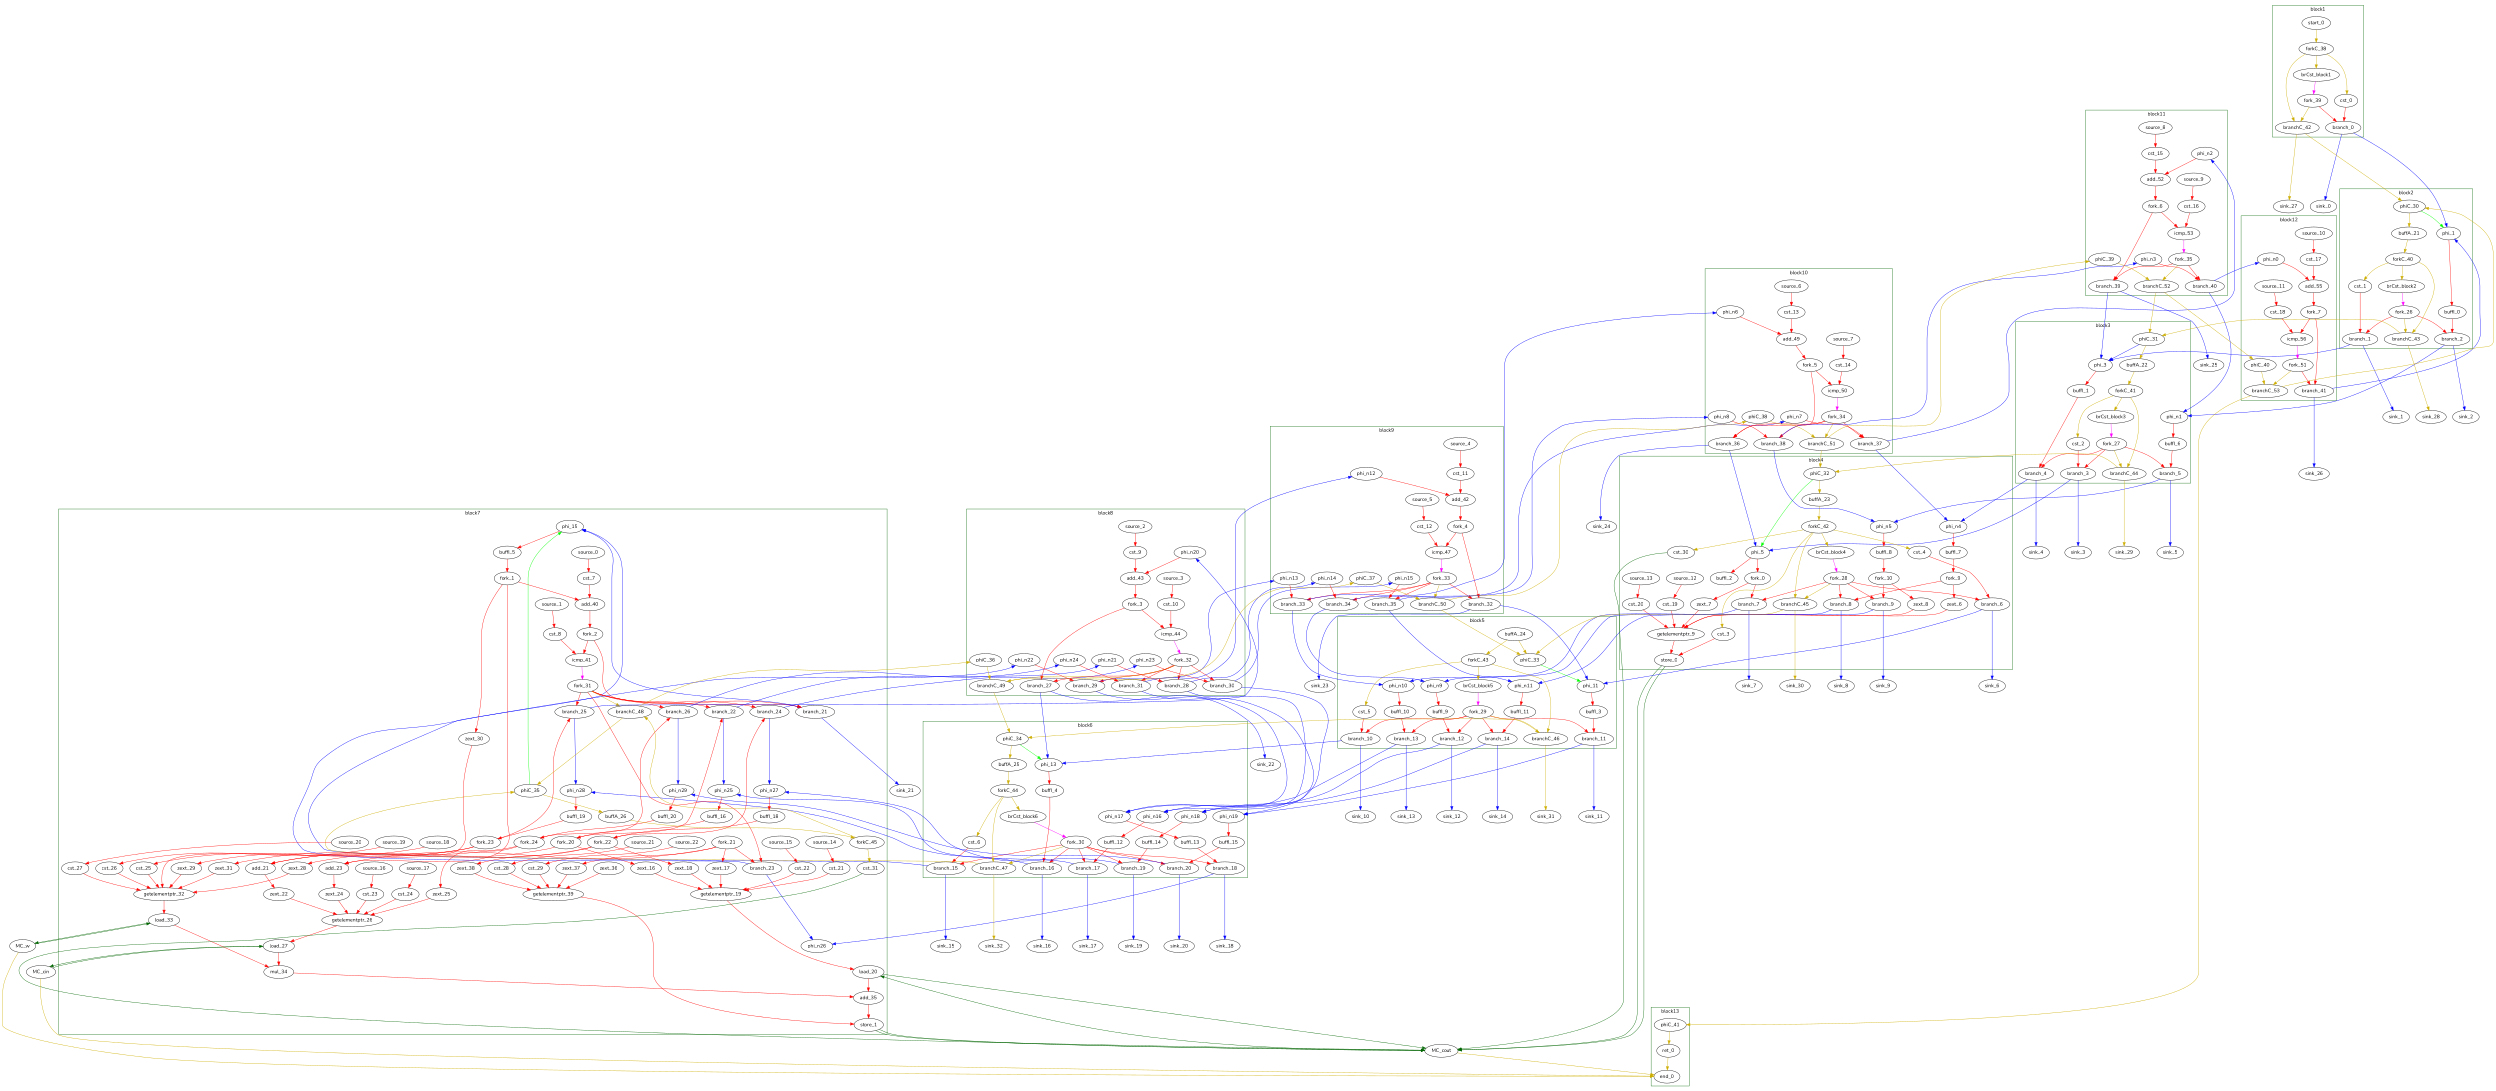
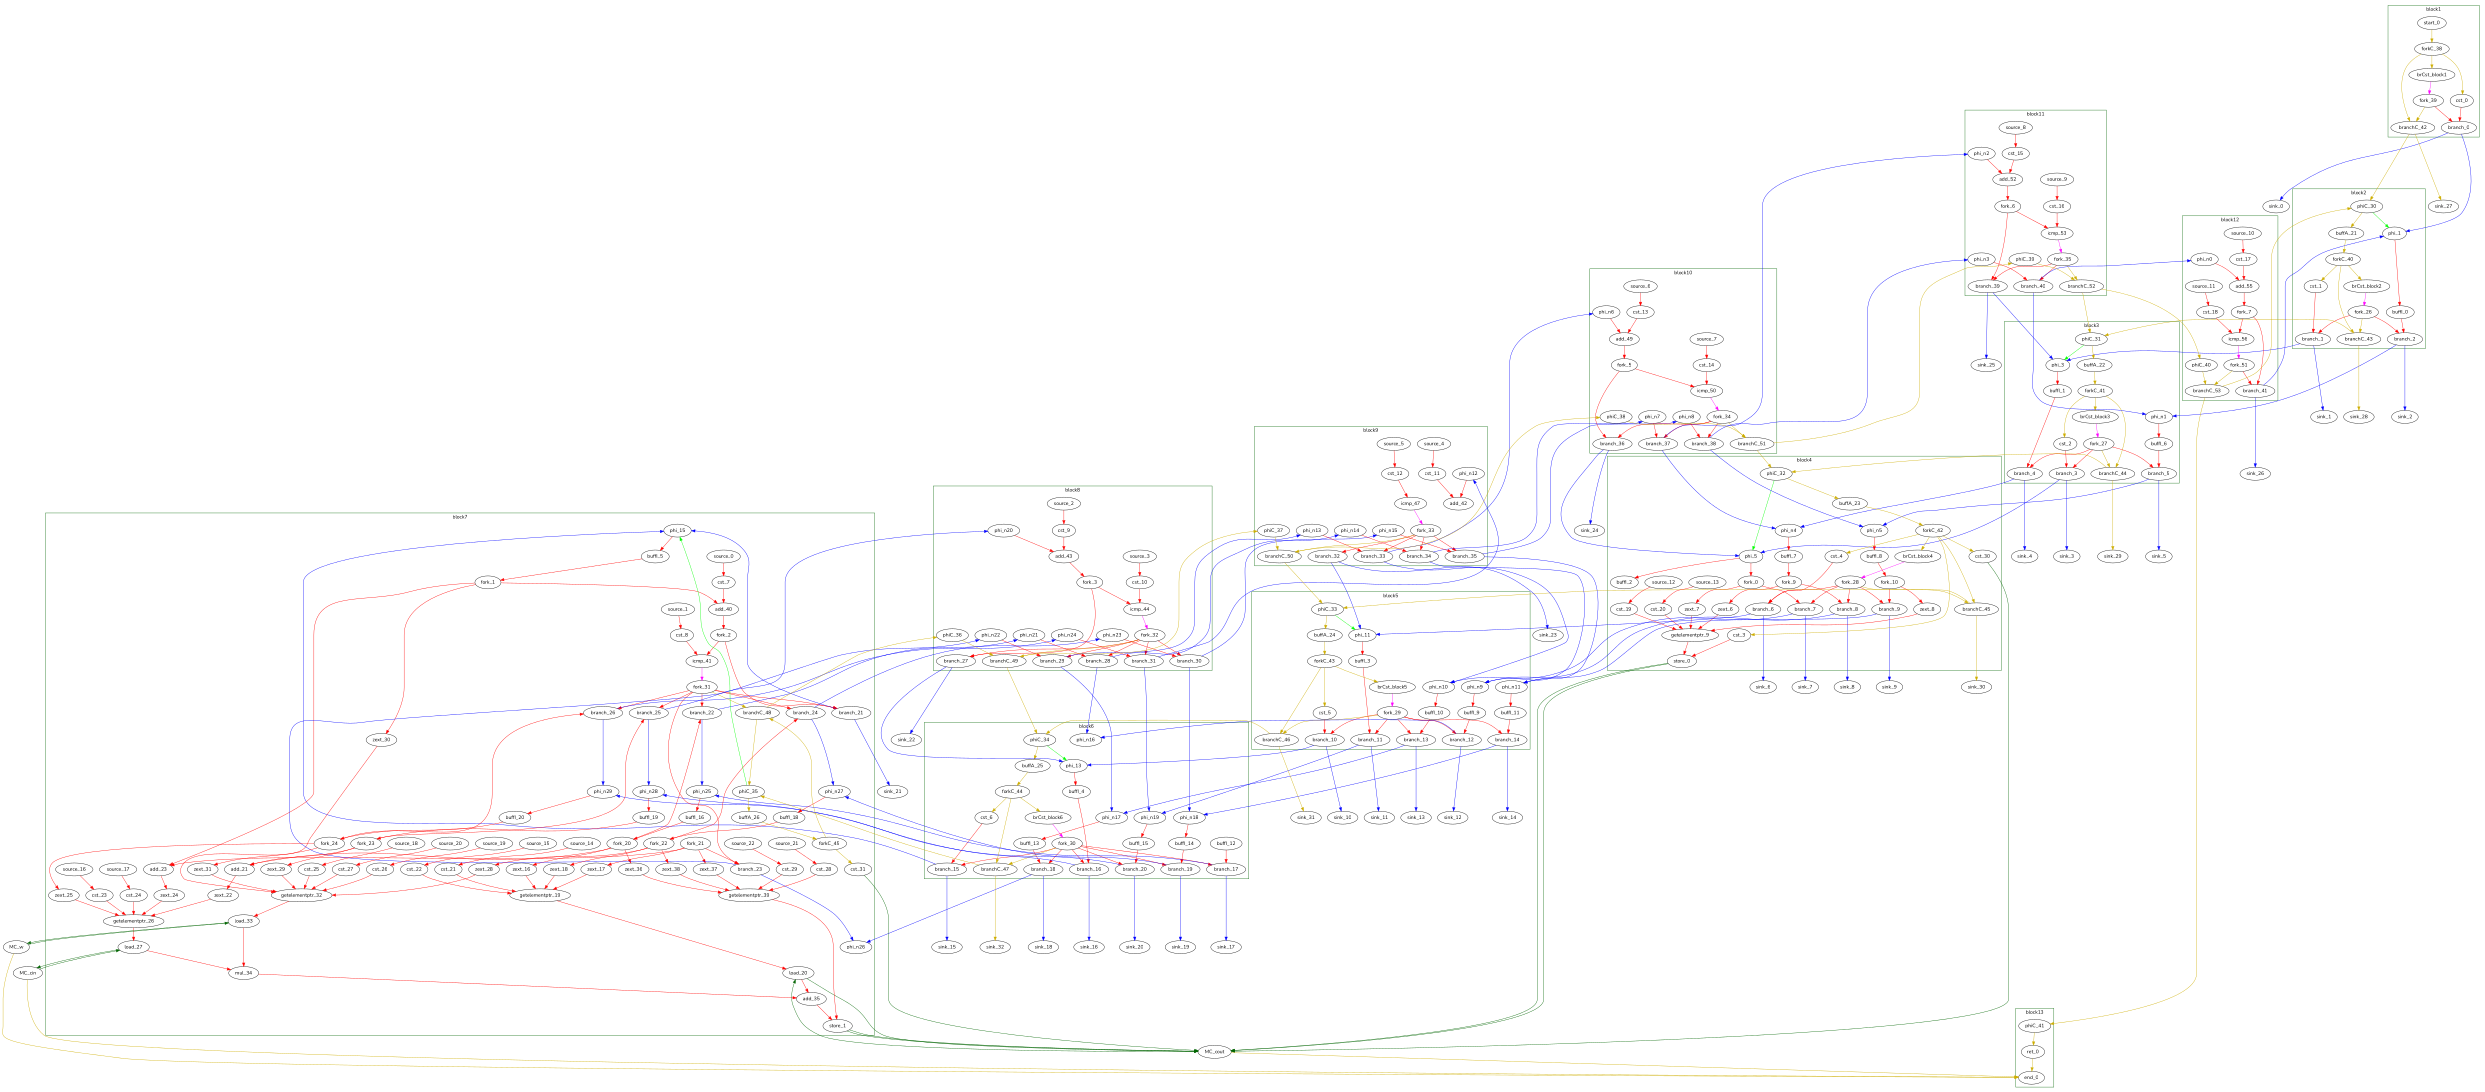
(2126, 352) -> (2076, 351)
(1460, 527) -> none
(1522, 646) -> (1326, 621)
(1135, 829) -> none
none -> (627, 855)
